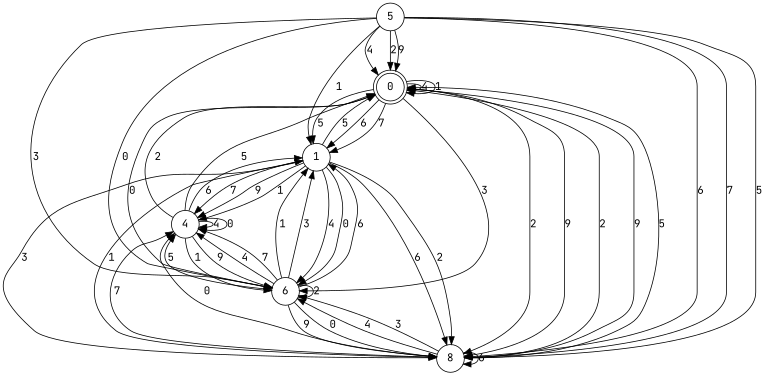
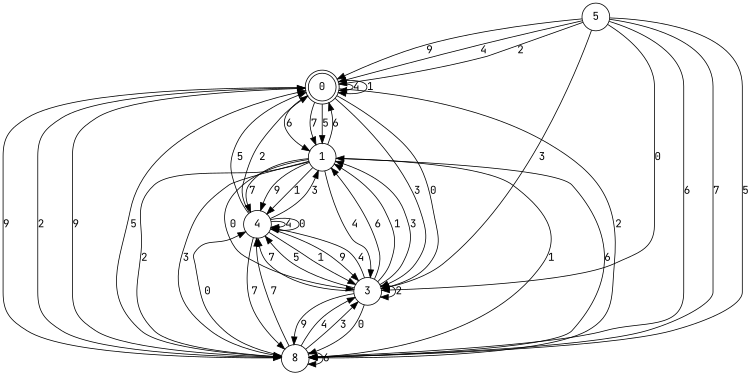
(333, 75) -> none
(345, 124) -> (336, 124)
(209, 191) -> (315, 191)
(286, 291) -> (368, 291)
none -> (249, 295)
